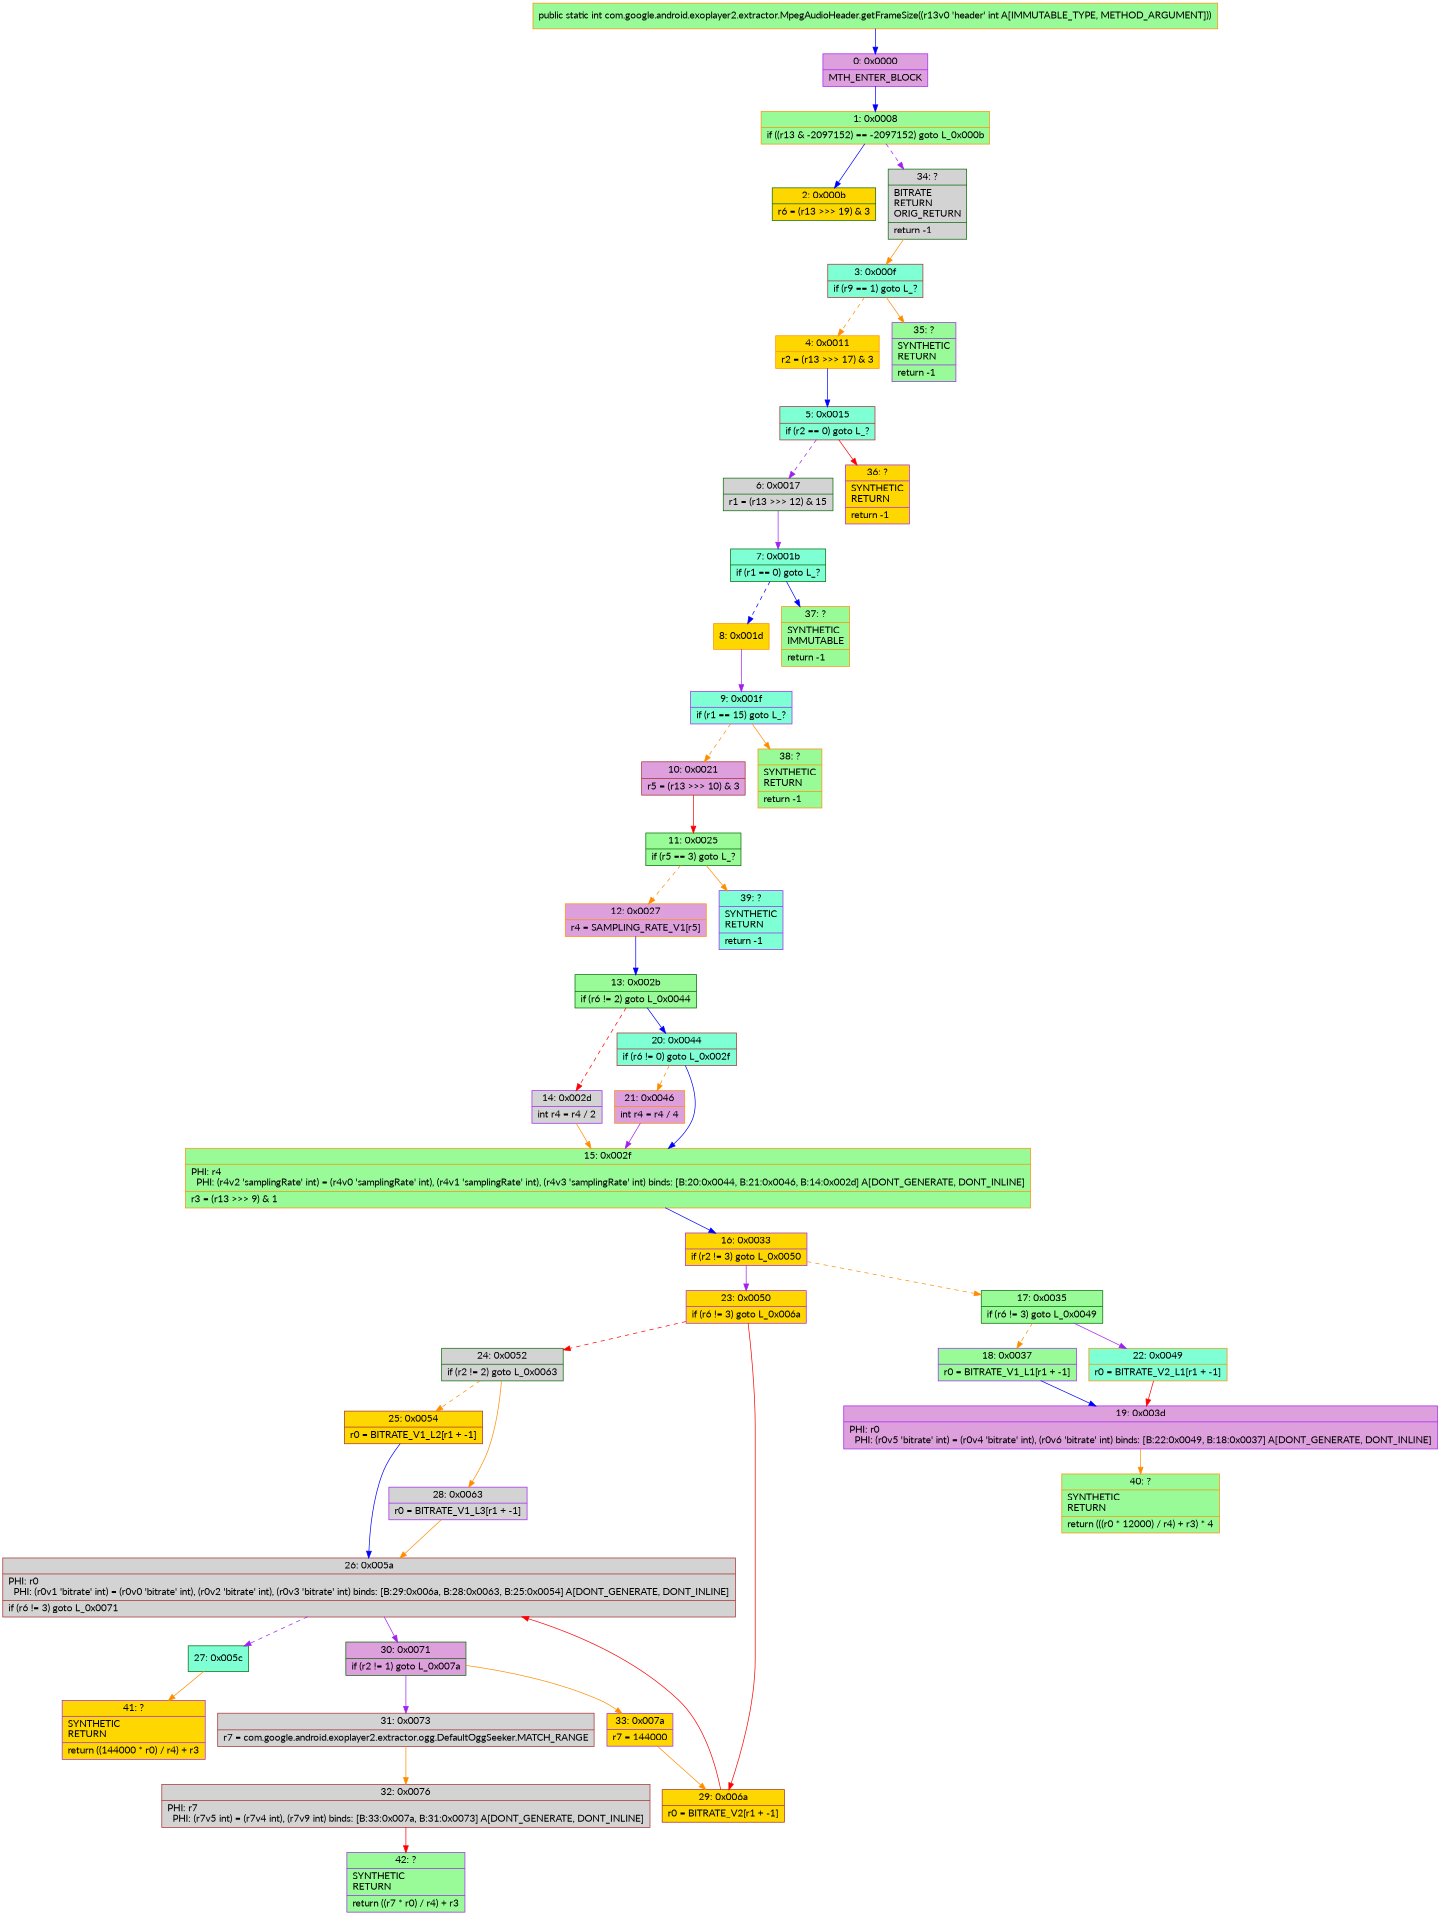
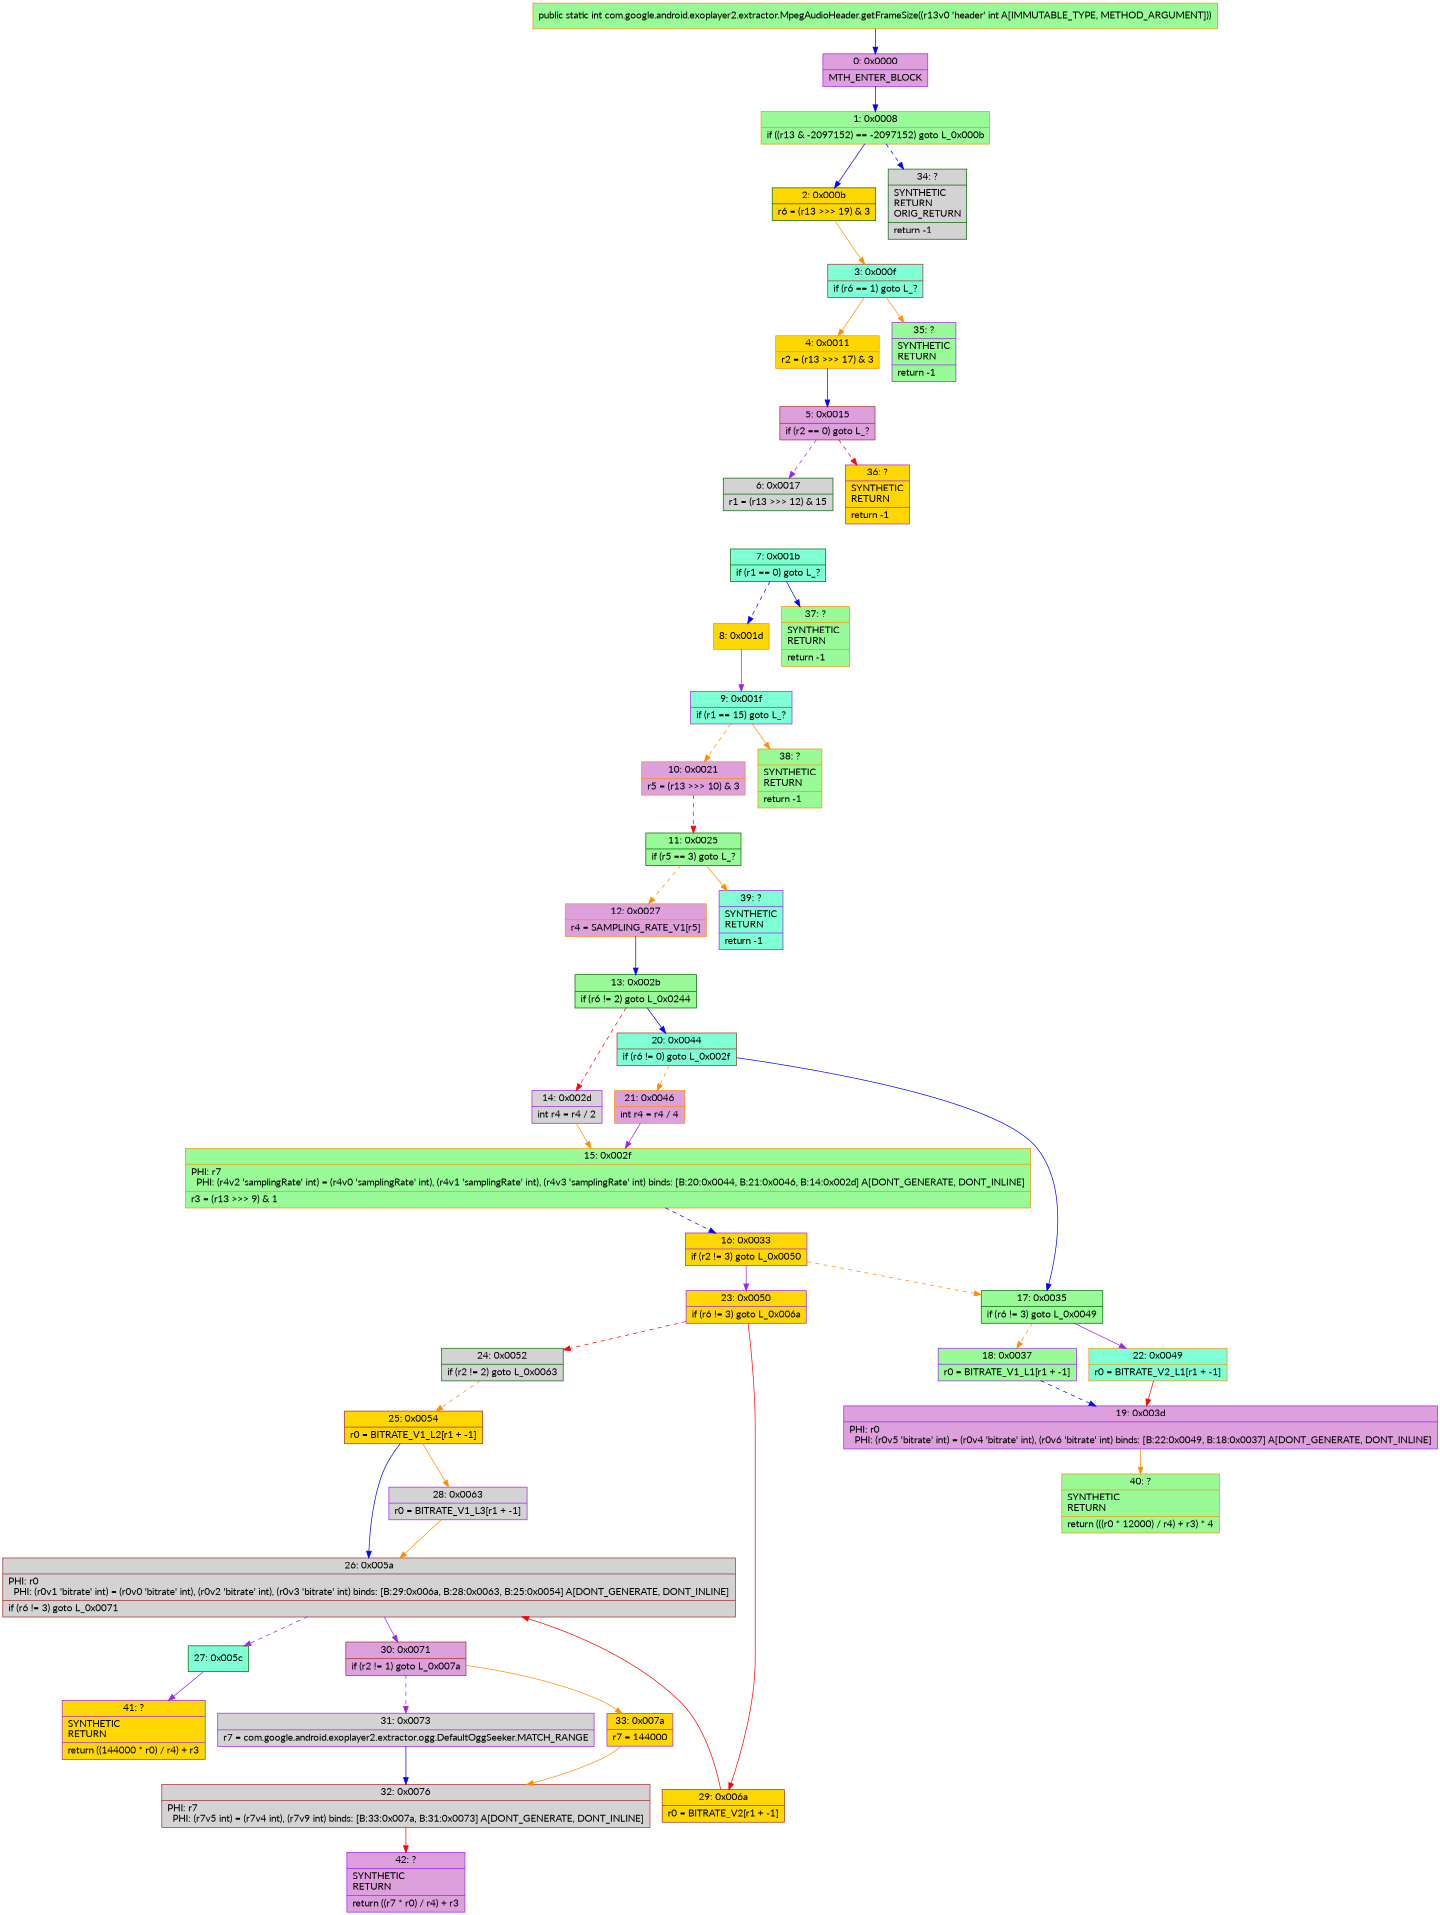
(893, 154) -> (893, 154)
(913, 193) -> (920, 193)
(897, 249) -> (848, 240)
(875, 289) -> (875, 289)
(853, 314) -> (853, 314)
(827, 423) -> (827, 423)
(846, 450) -> (846, 450)
(778, 526) -> none
(816, 641) -> (807, 641)
(693, 778) -> (693, 778)
(693, 811) -> (693, 811)
(636, 999) -> (636, 999)
(695, 1107) -> (960, 1106)
(208, 1172) -> (208, 1172)
(687, 1219) -> (687, 1219)
(1065, 1392) -> (1065, 1392)
(493, 1433) -> (434, 1462)
(406, 1659) -> (406, 1659)
(189, 1684) -> (189, 1684)
(406, 1691) -> (406, 1691)
(406, 1730) -> (406, 1730)
(406, 1762) -> (406, 1762)
(679, 1765) -> (579, 1768)
(406, 1882) -> (406, 1882)
